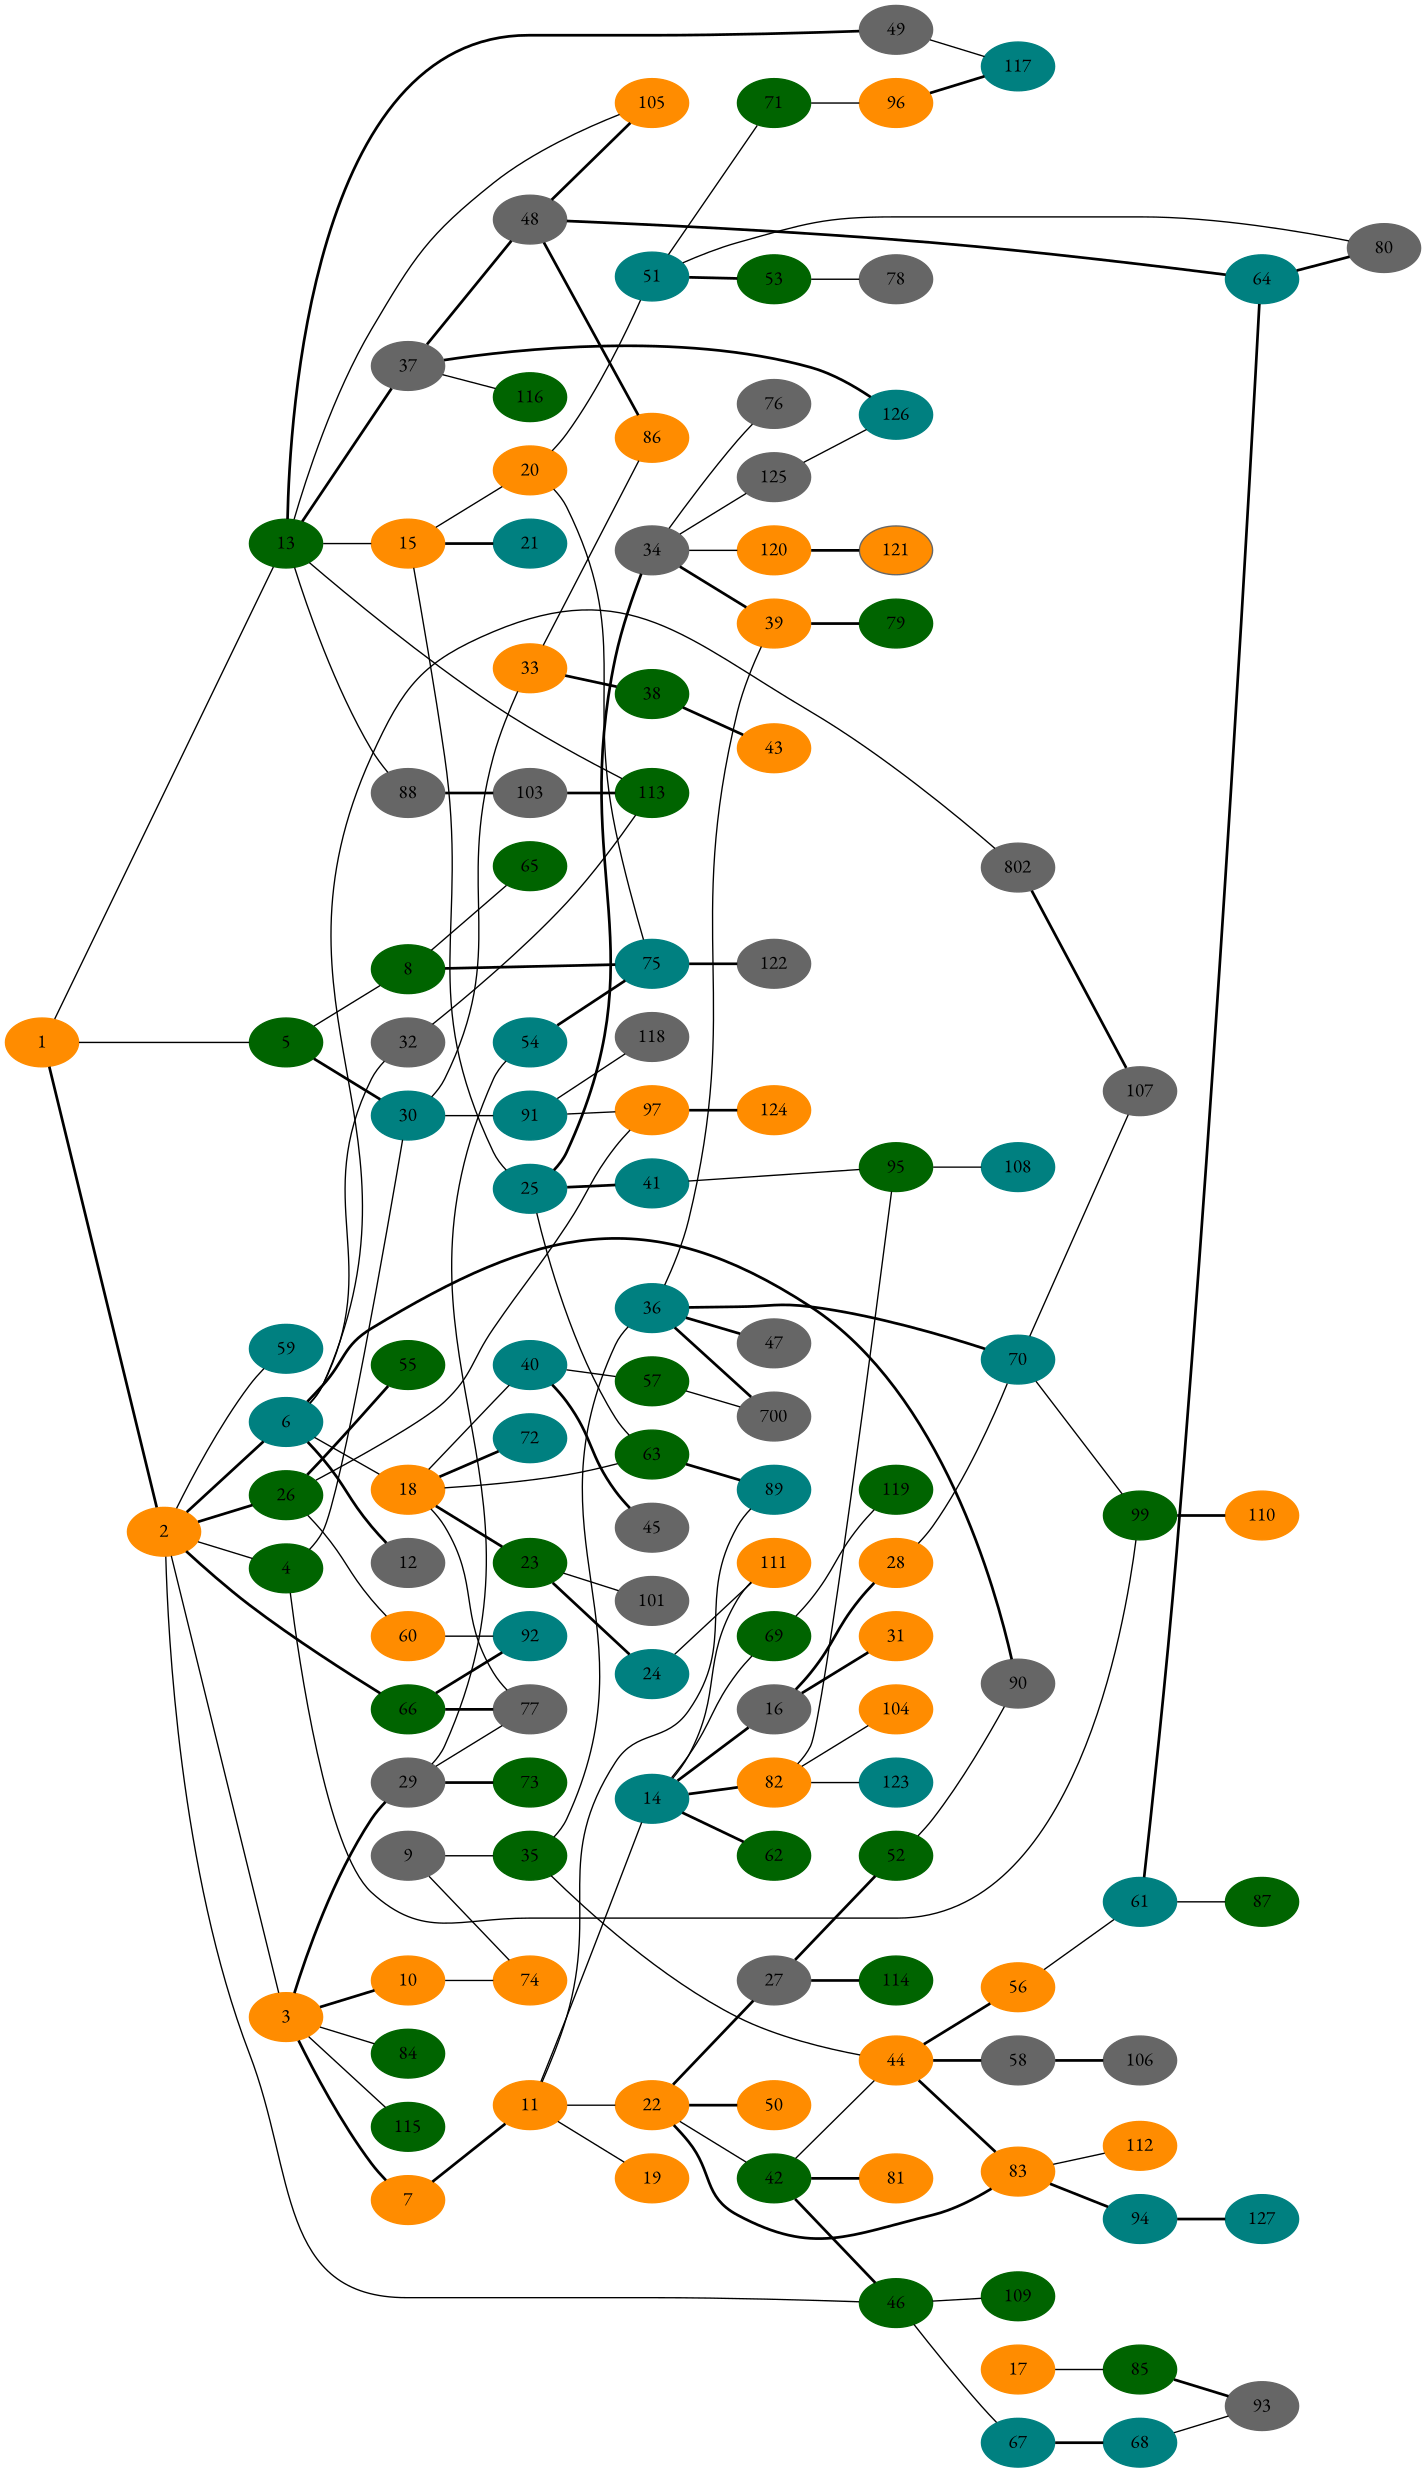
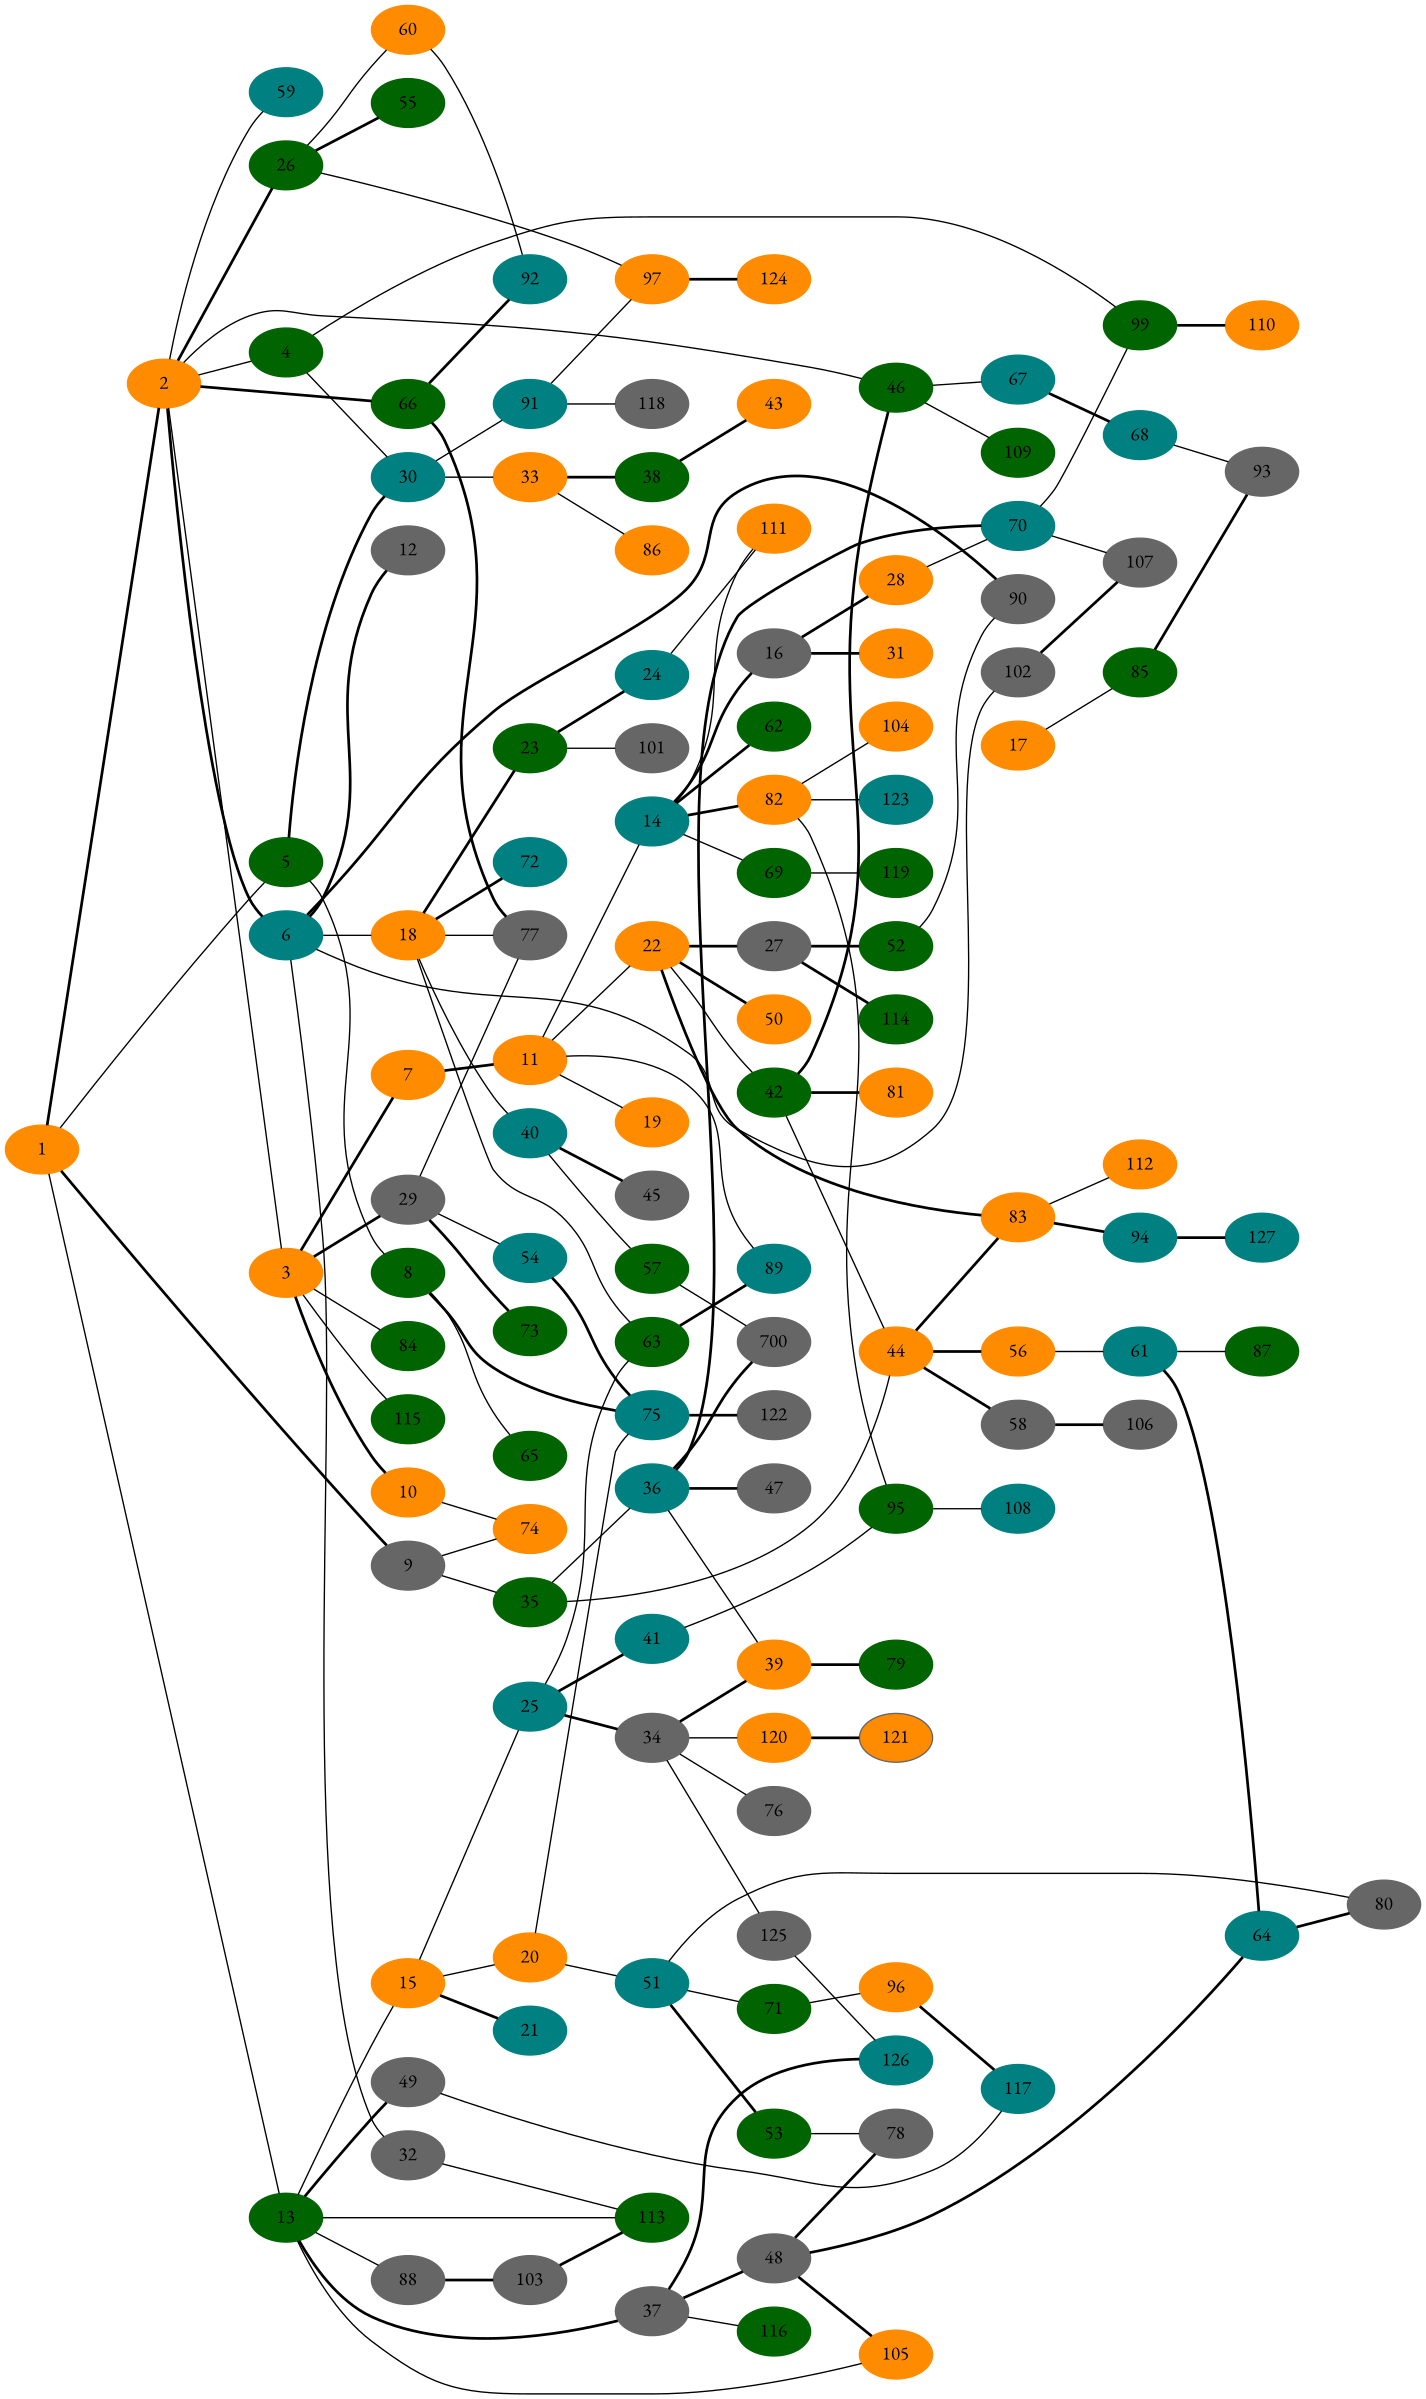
(591, 329) -> (835, 2196)
(1018, 868) -> (1018, 672)
none -> (222, 1360)
